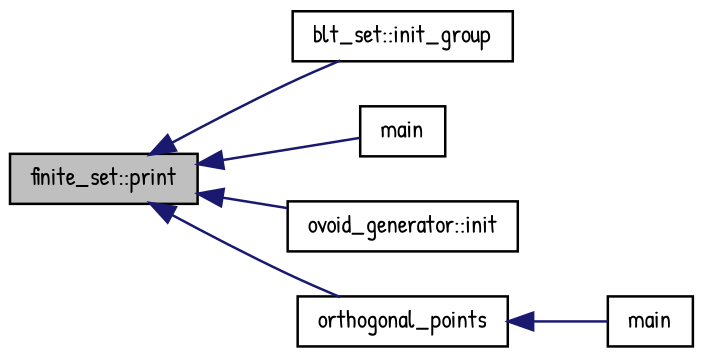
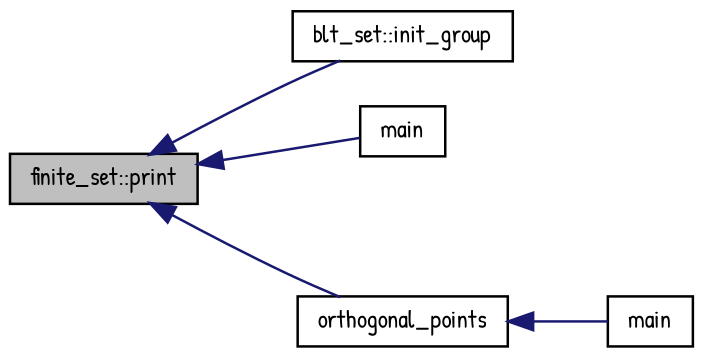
(403, 226) -> none
